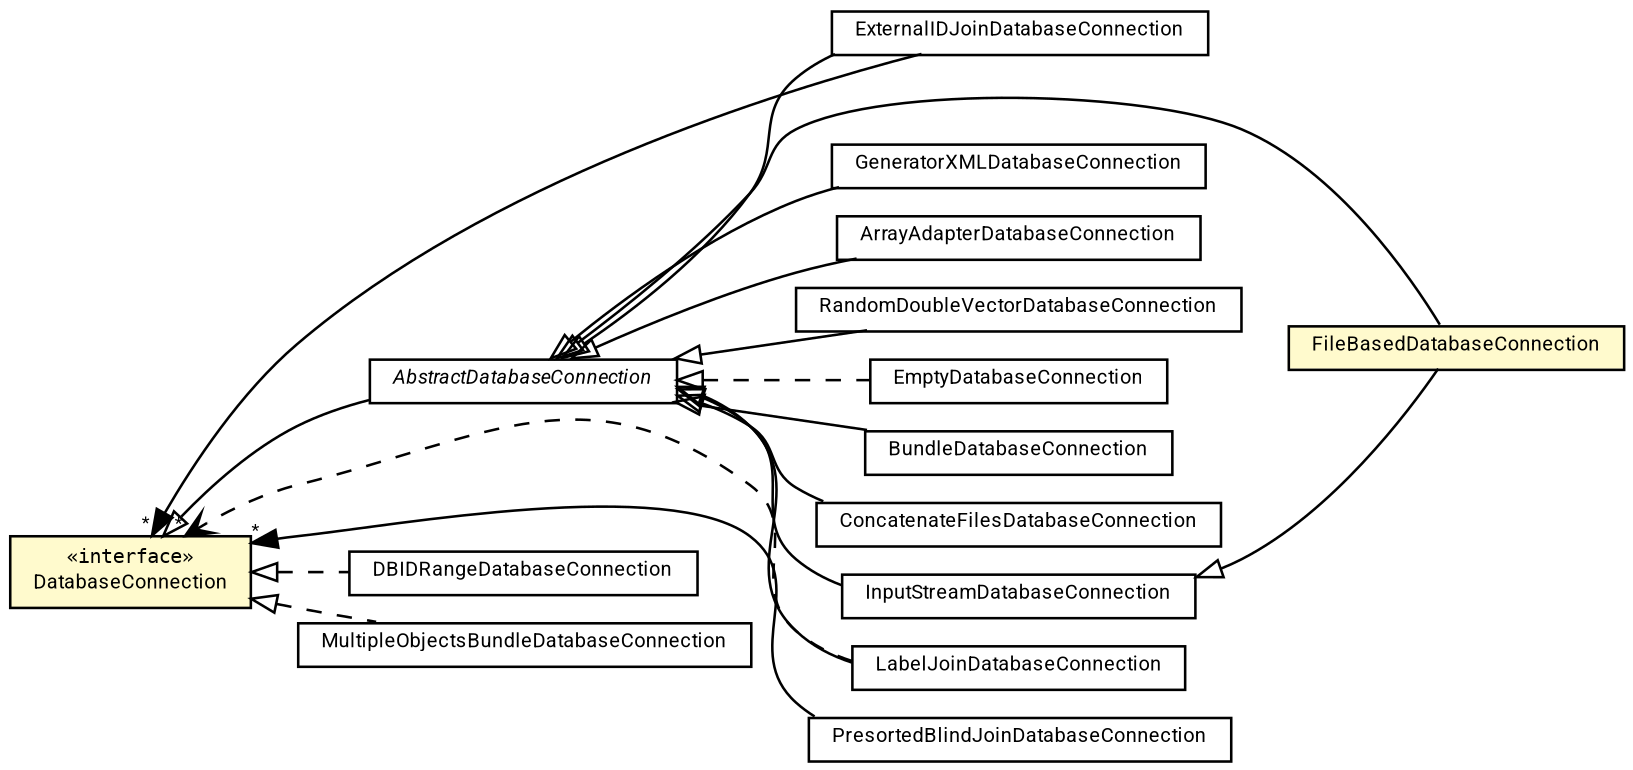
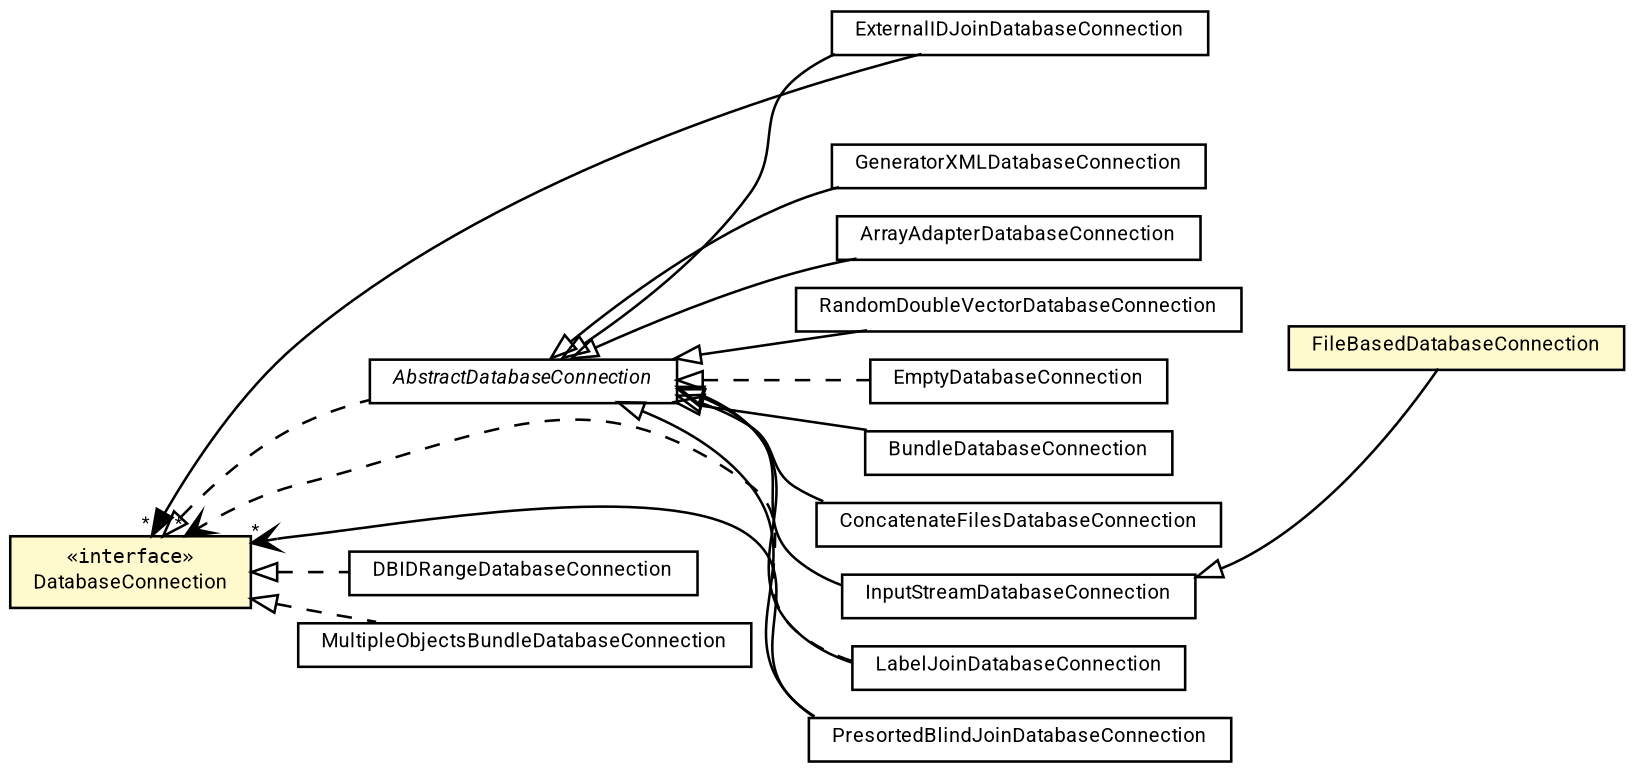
(1005, 98) -> (773, 541)
(266, 444) -> (266, 444)
(617, 507) -> (617, 507)
